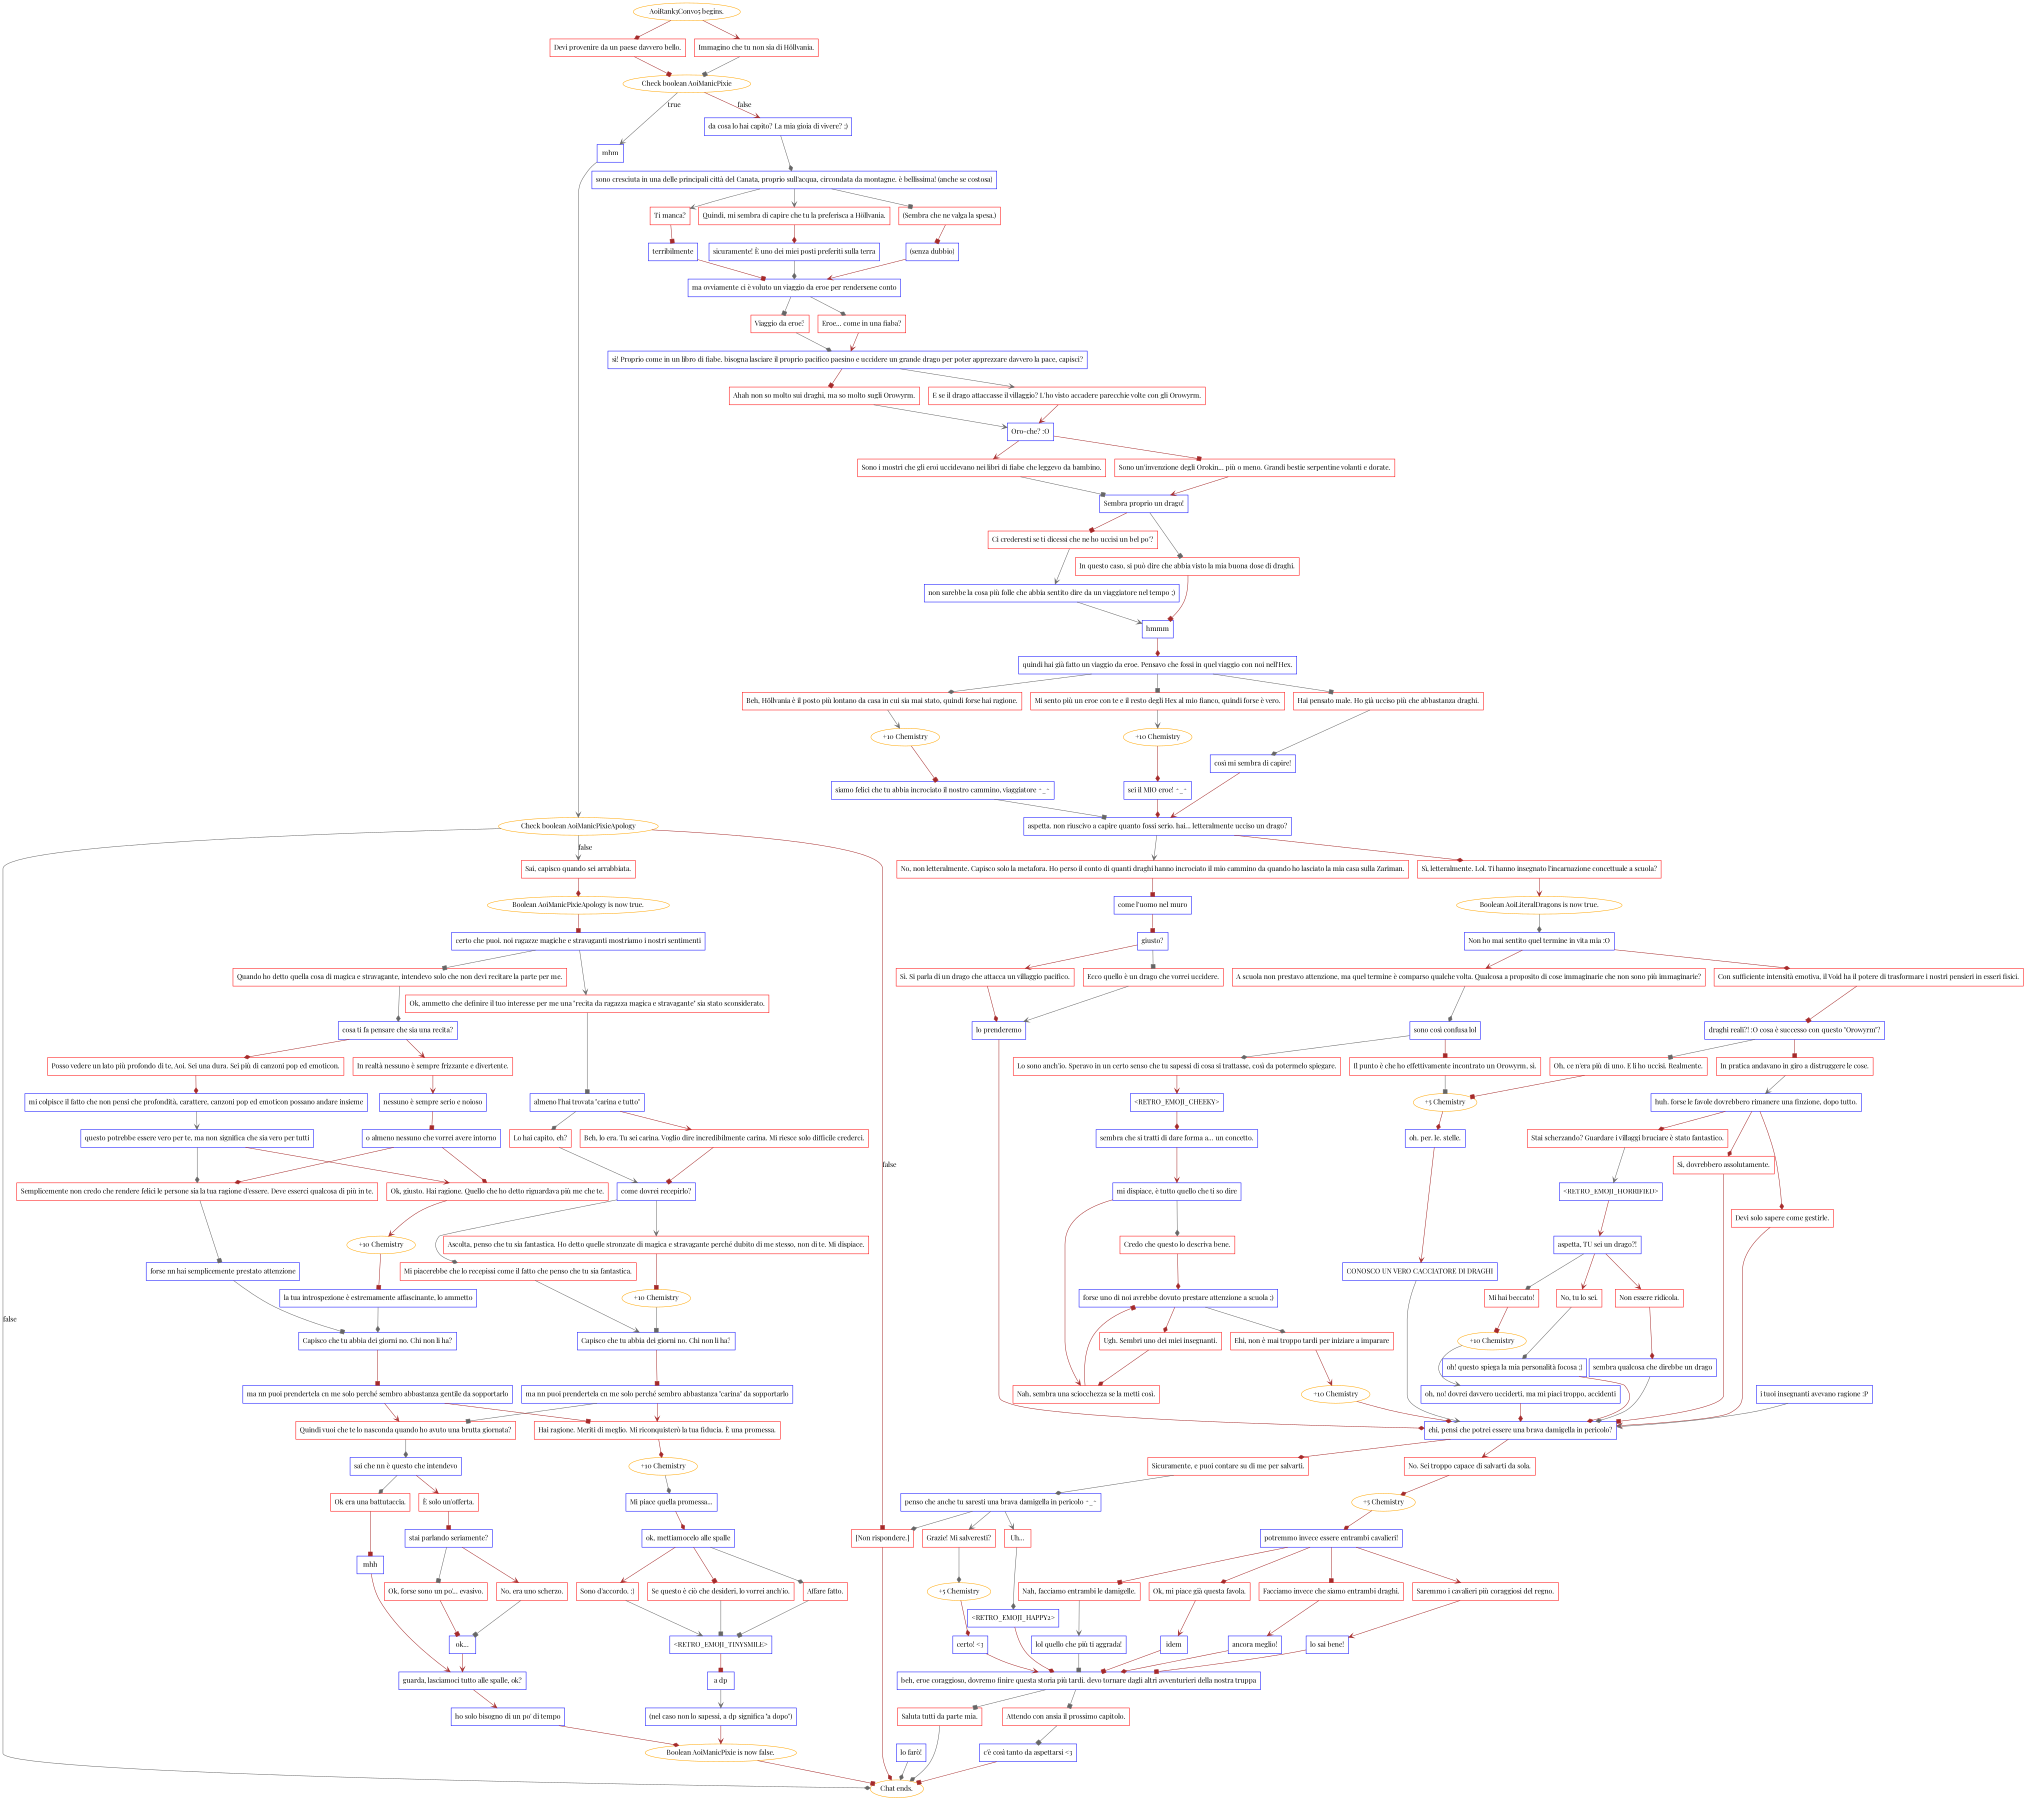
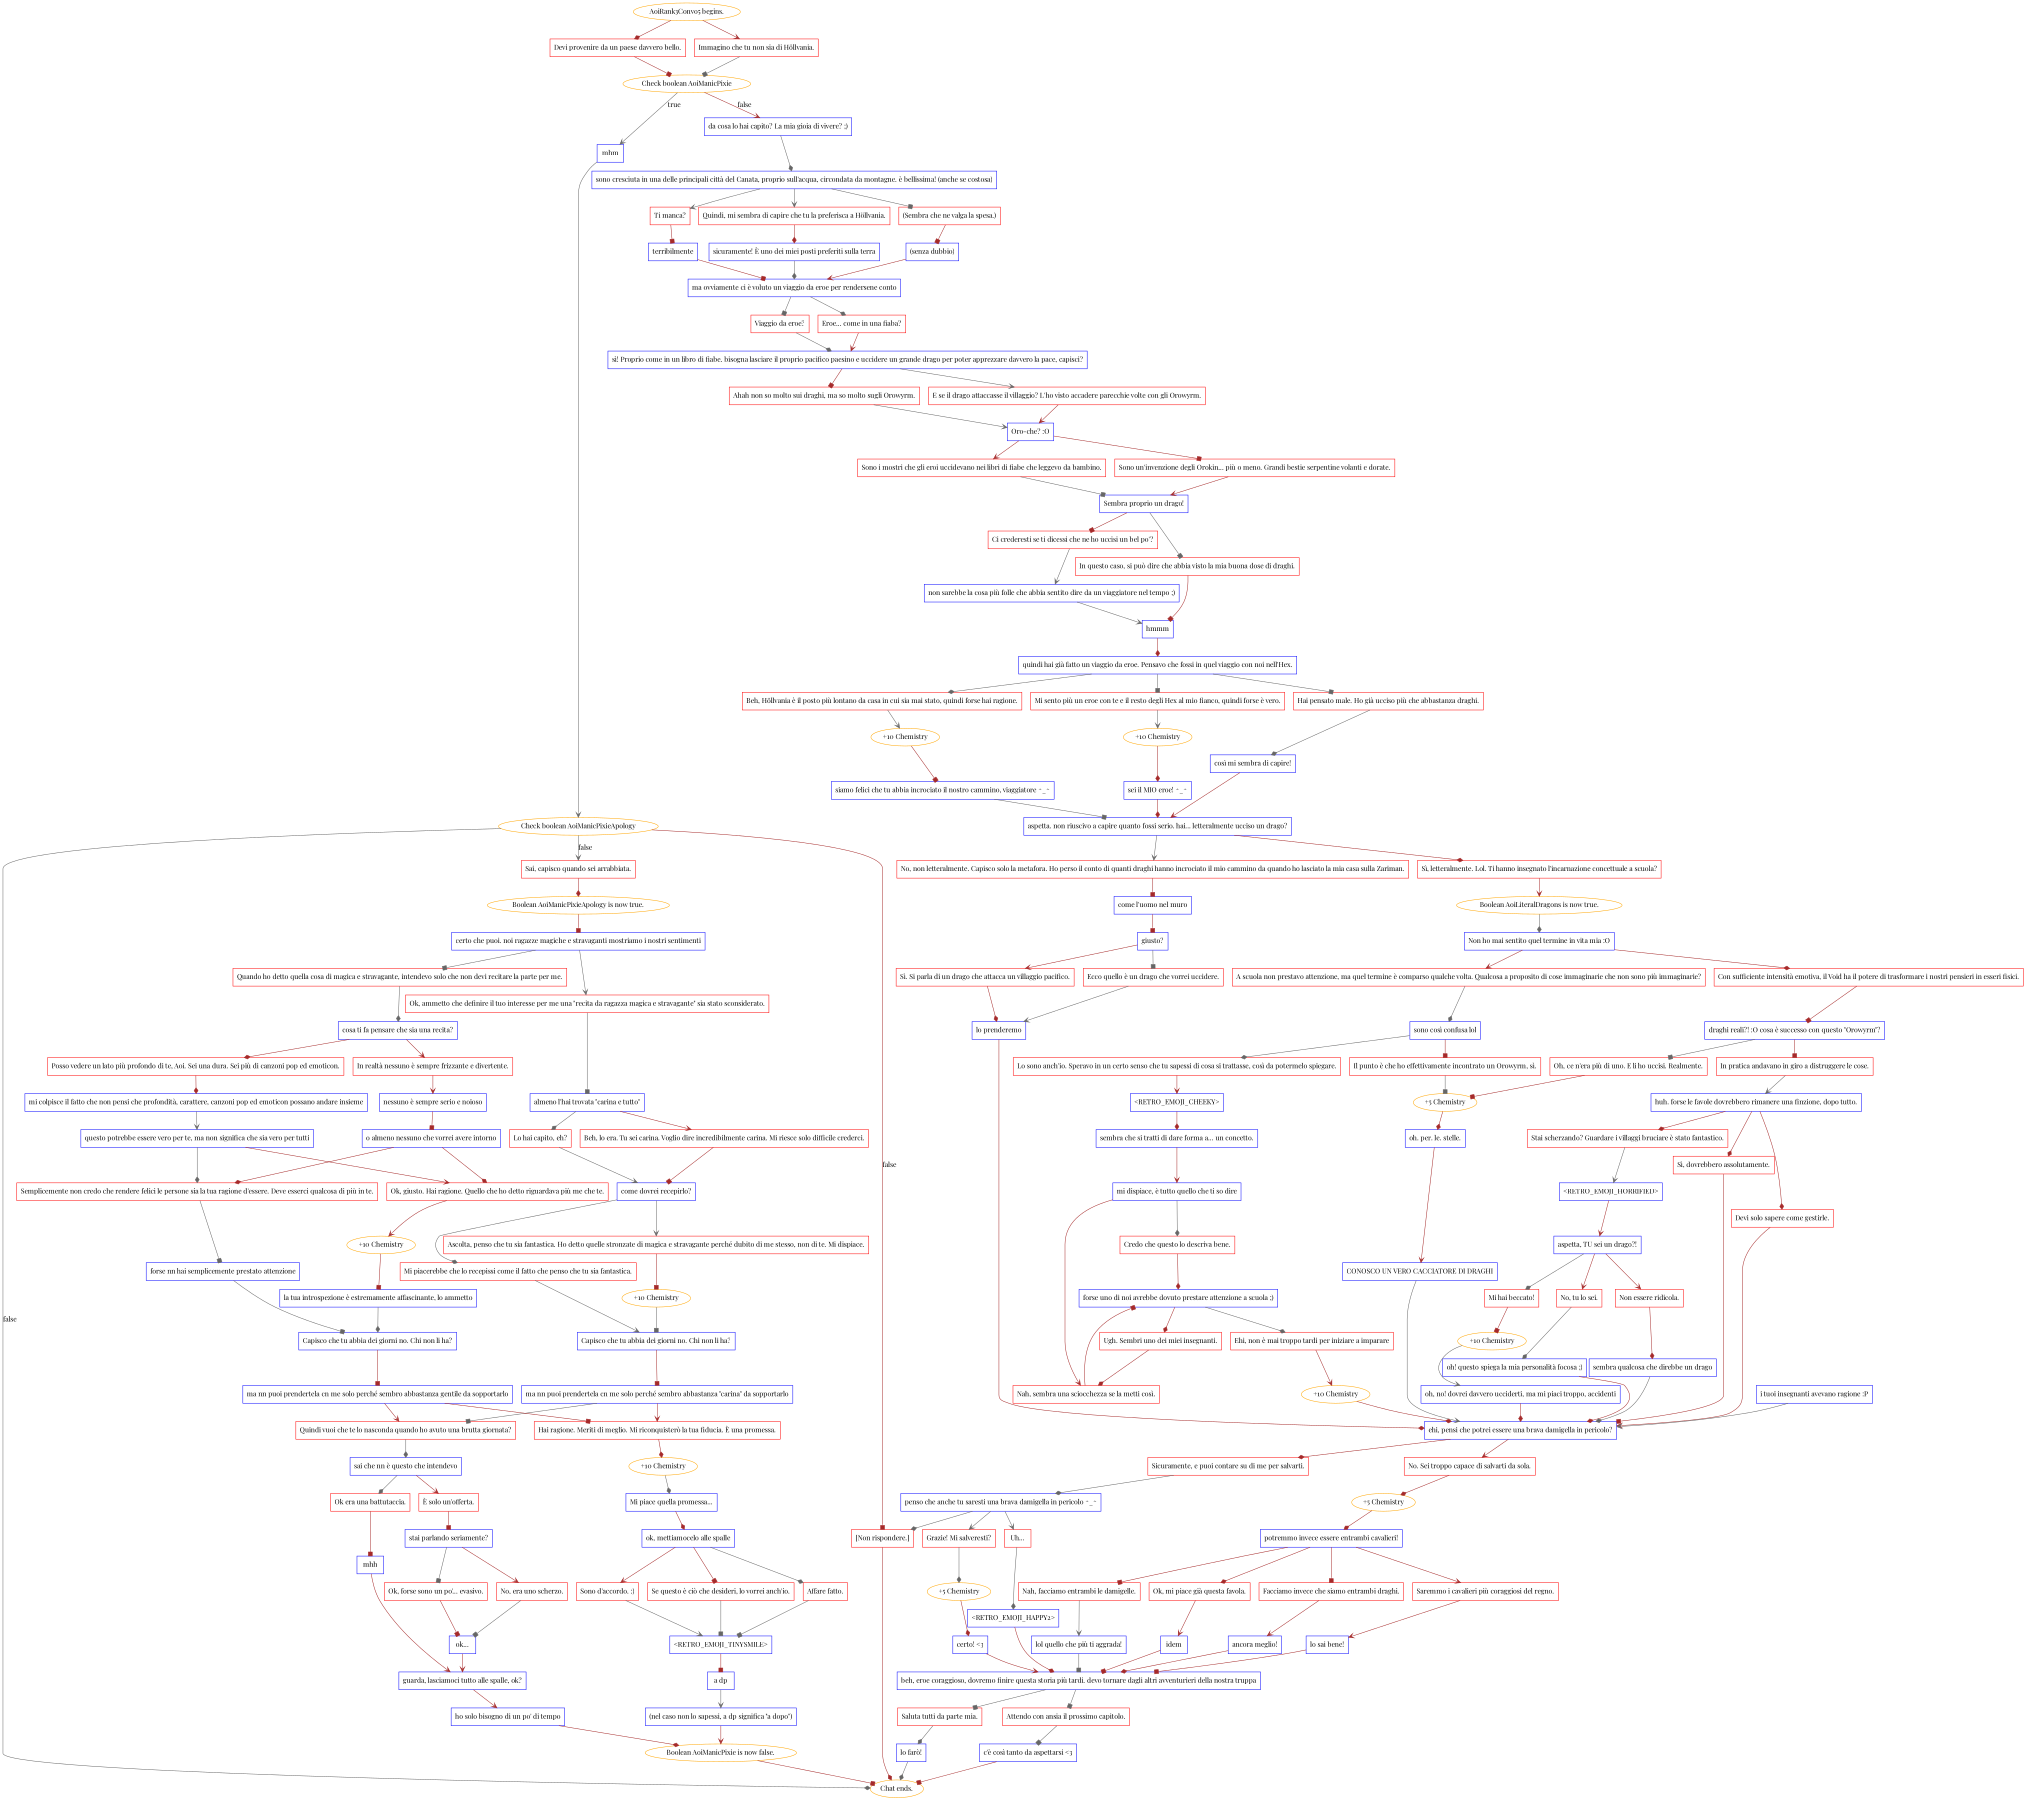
(934, 1755) -> (927, 1733)
